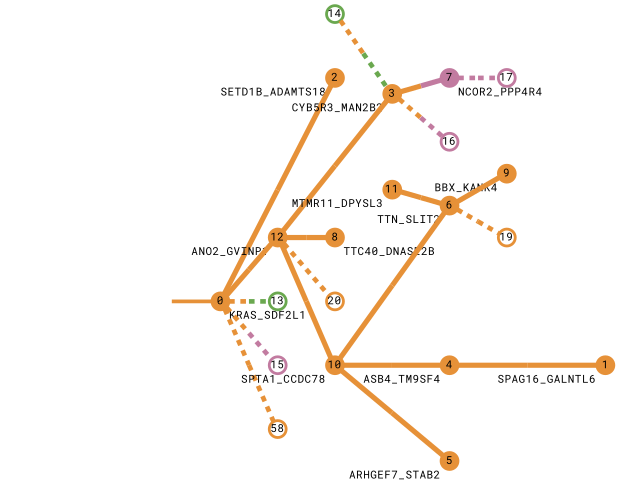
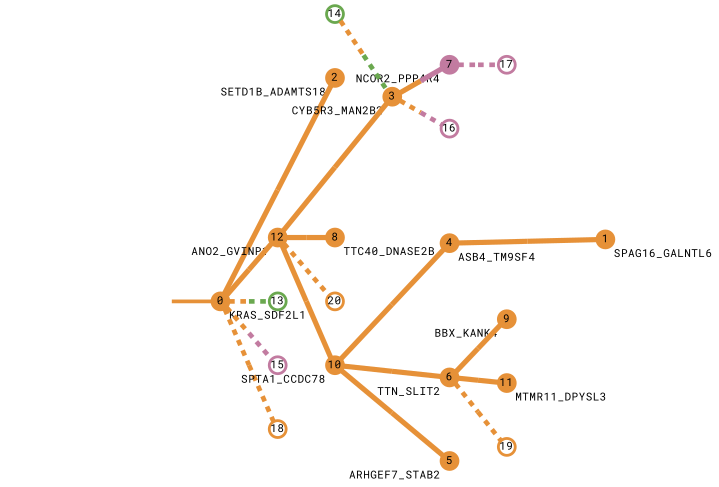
(421, 198) -> (478, 380)
(278, 429) -> (278, 429)
